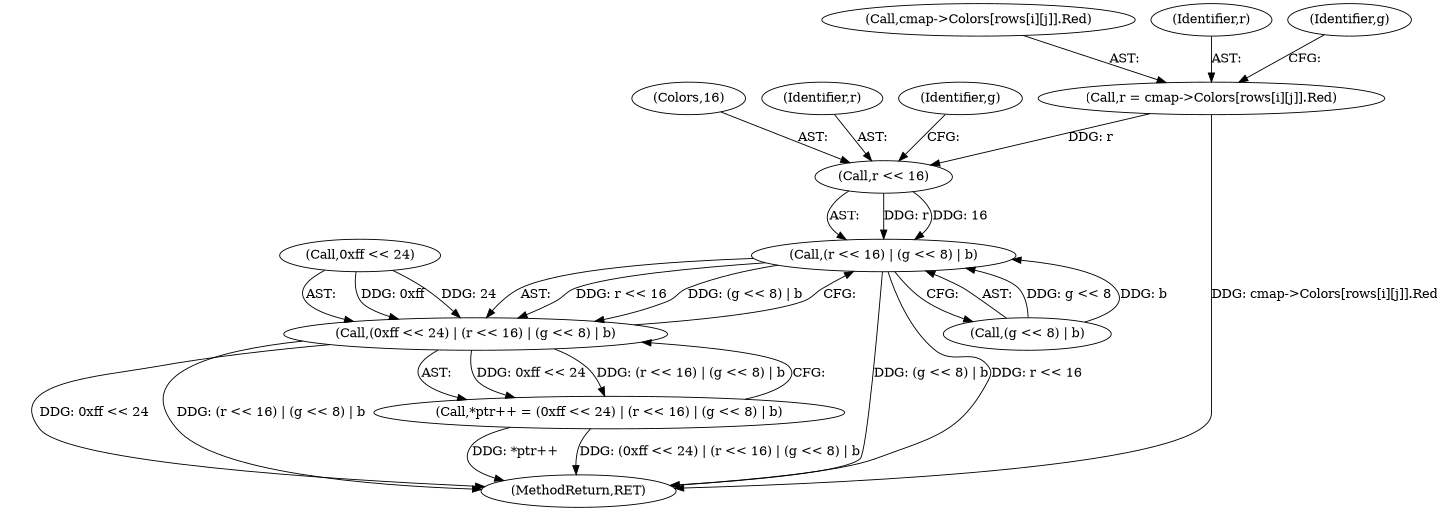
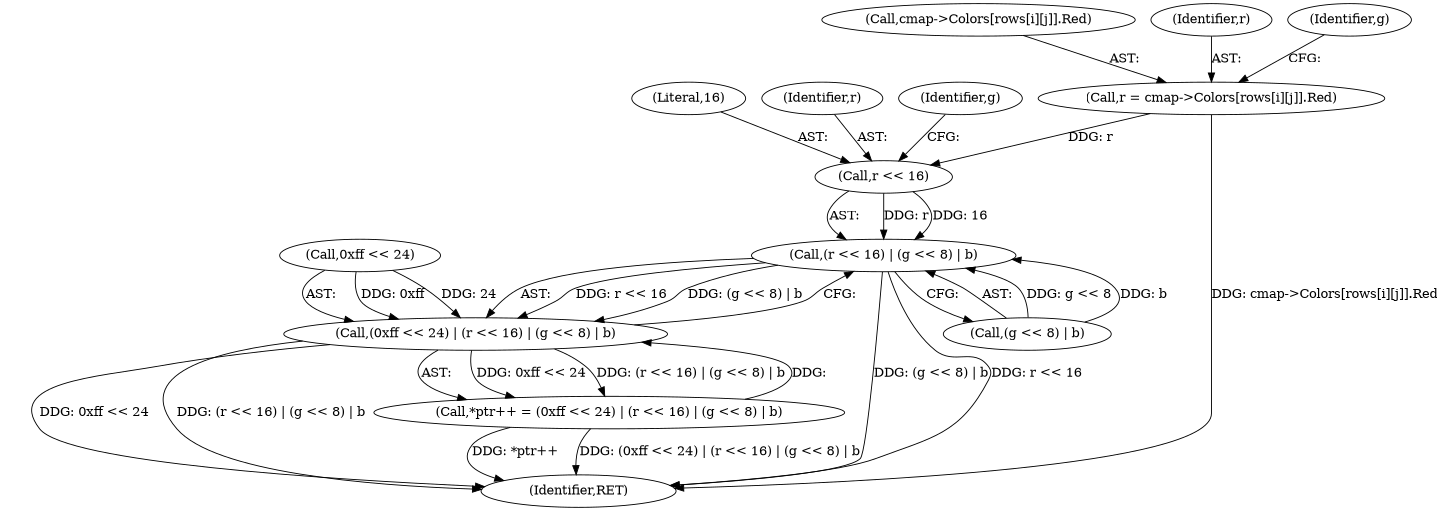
(689, 98) -> (689, 98)
(811, 373) -> (811, 373)
(579, 491) -> (579, 491)
